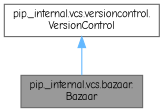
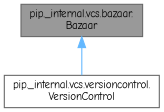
(82, 62) -> (82, 62)
